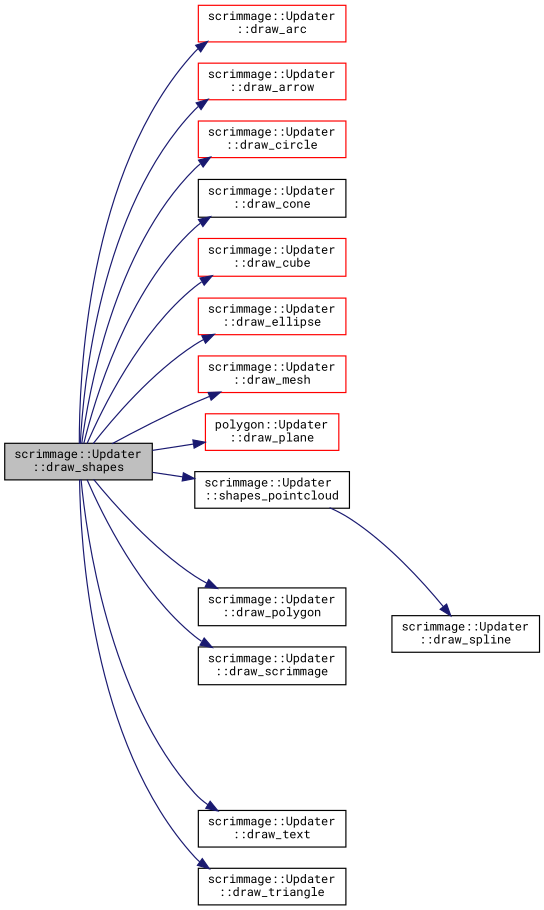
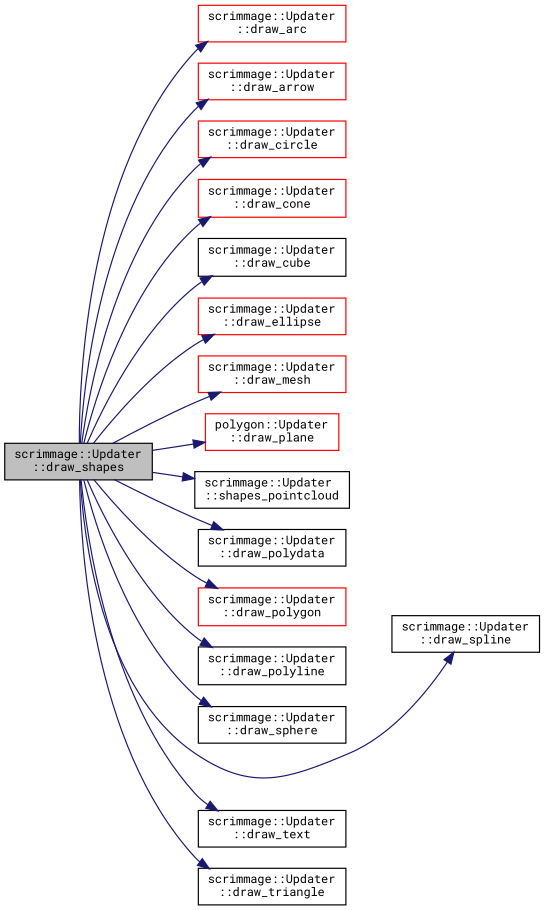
(272, 198) -> (272, 198)
(272, 257) -> (272, 257)
none -> (272, 548)
(391, 551) -> (192, 751)
(272, 607) -> (272, 607)
(272, 666) -> (272, 666)
none -> (272, 725)
